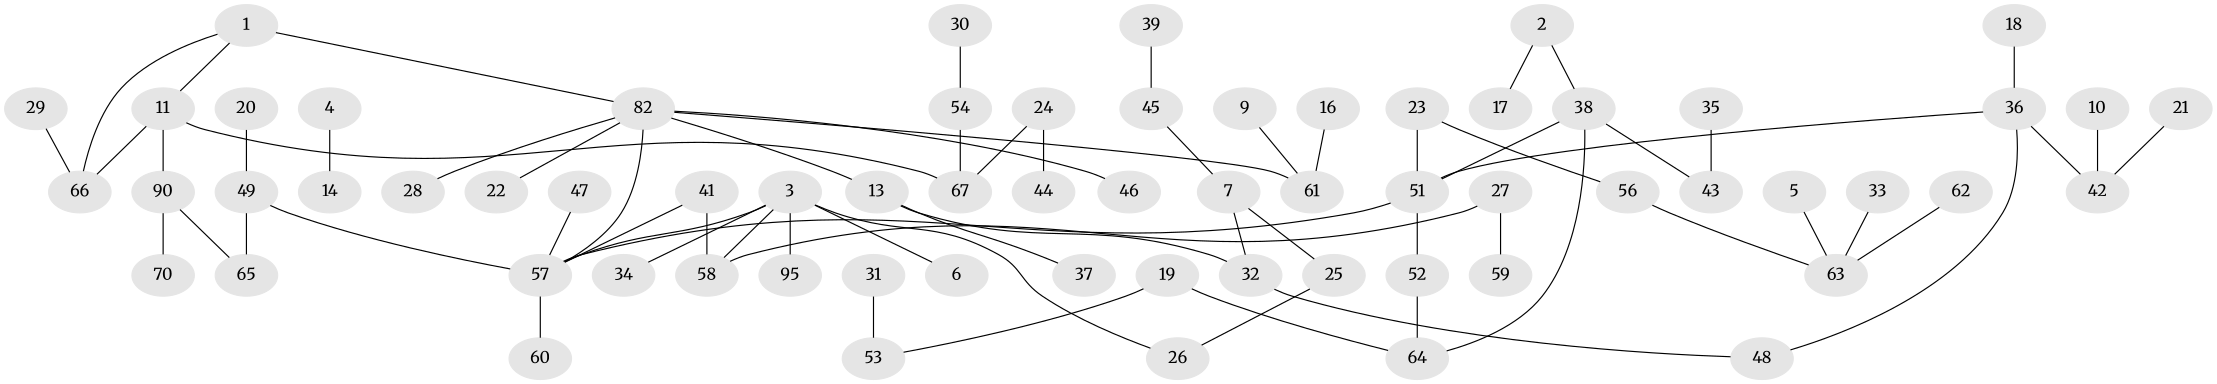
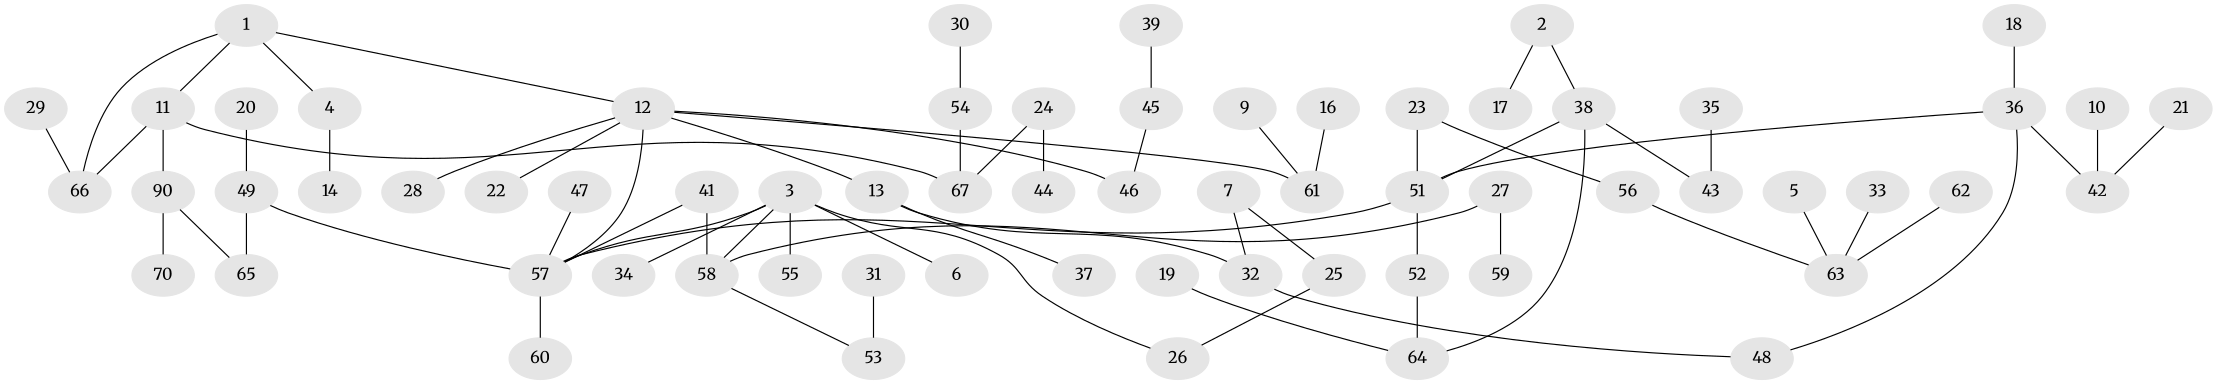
none -> (288, 67)
(643, 109) -> (643, 109)
(1190, 150) -> (1141, 146)
(790, 275) -> (790, 275)
(1025, 326) -> (790, 317)
